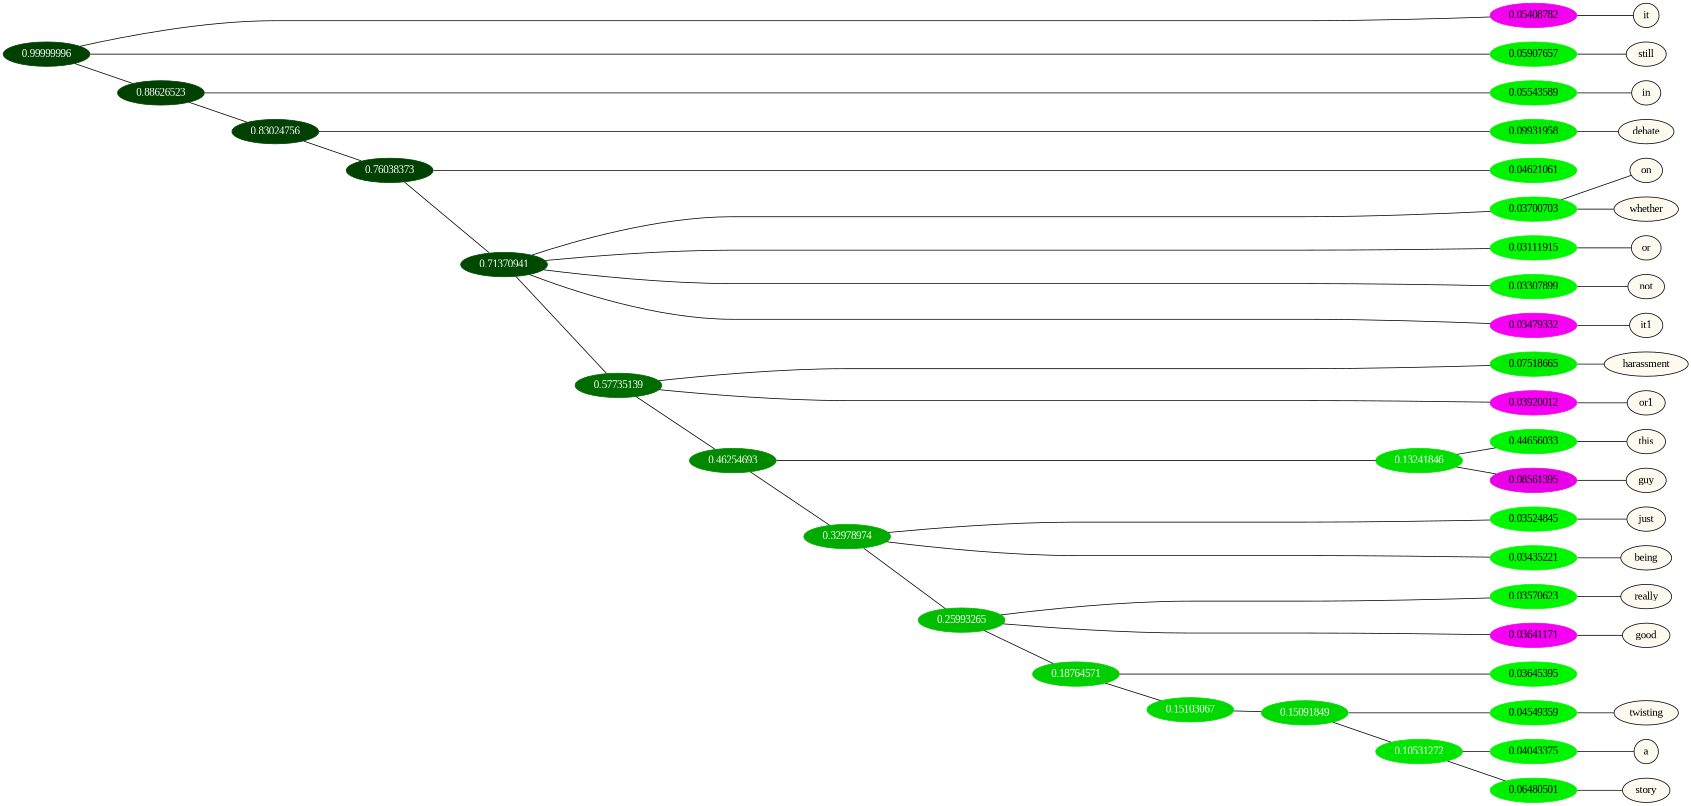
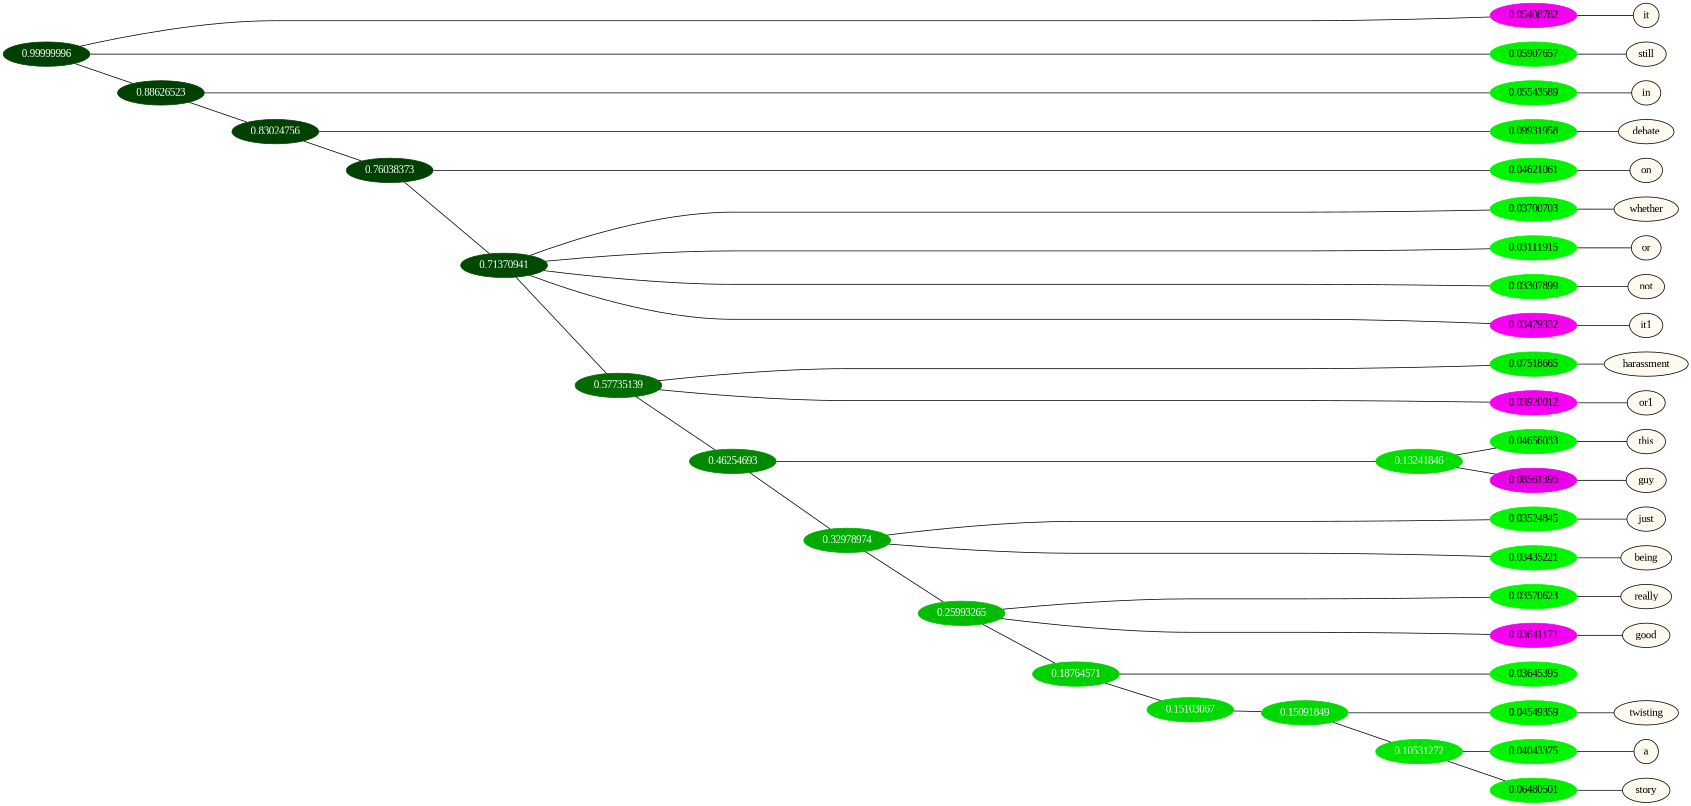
(1596, 187) -> (1604, 170)
(1533, 442) -> (1533, 442)
